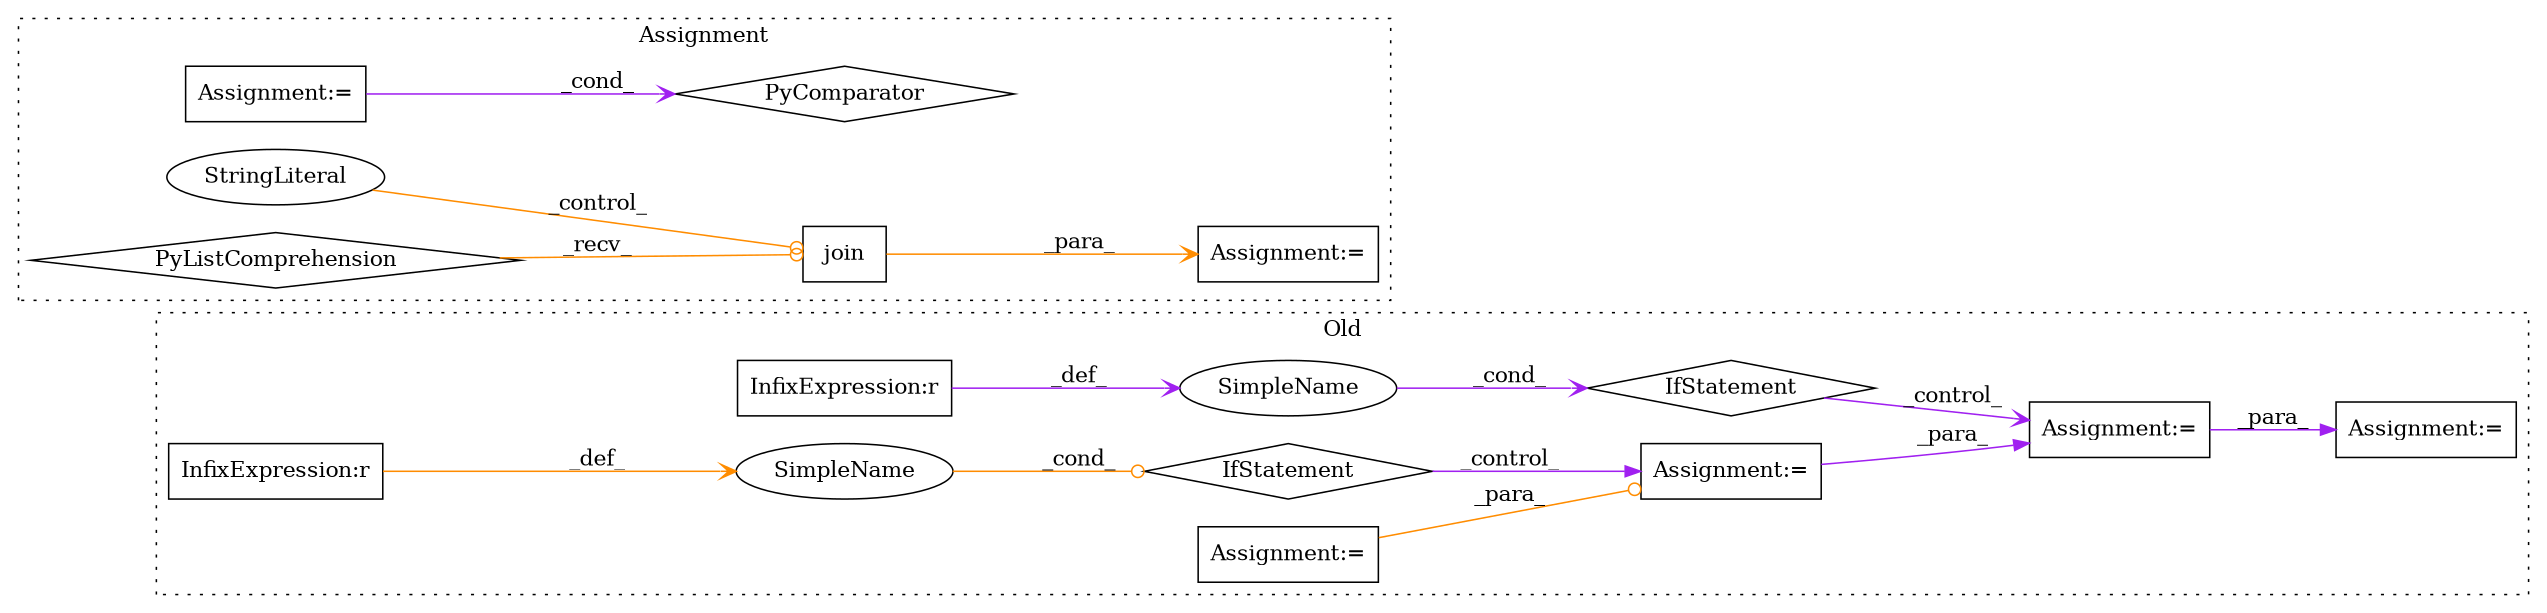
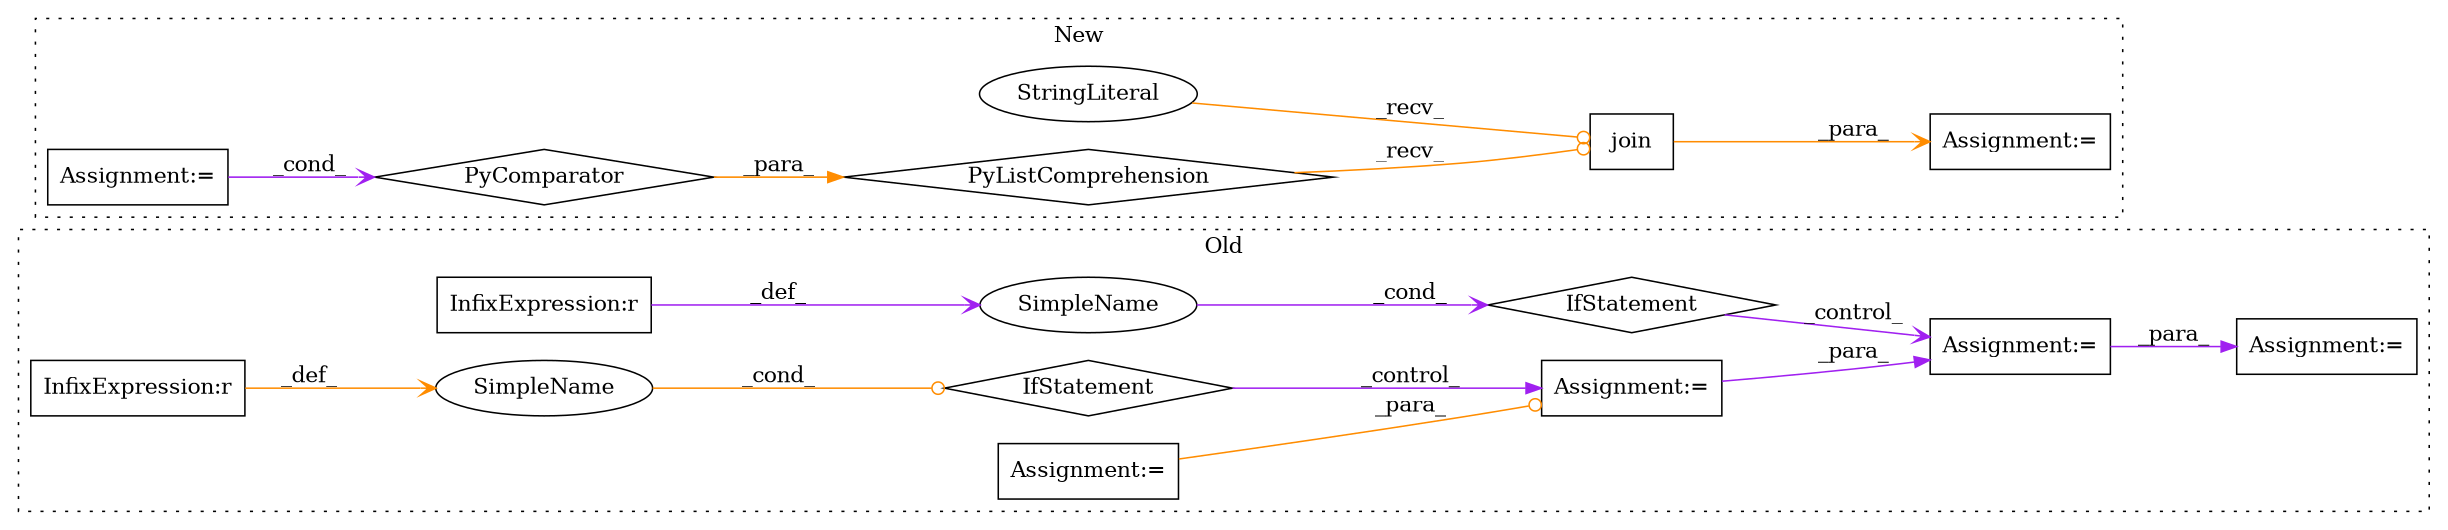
(705, 36) -> (1079, 36)
none -> (771, 177)
(598, 204) -> (1410, 109)
